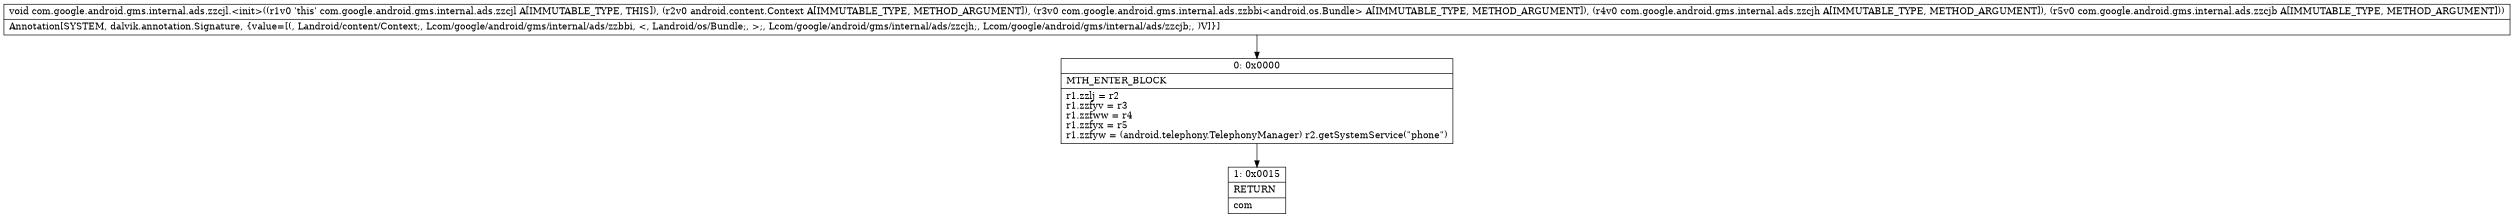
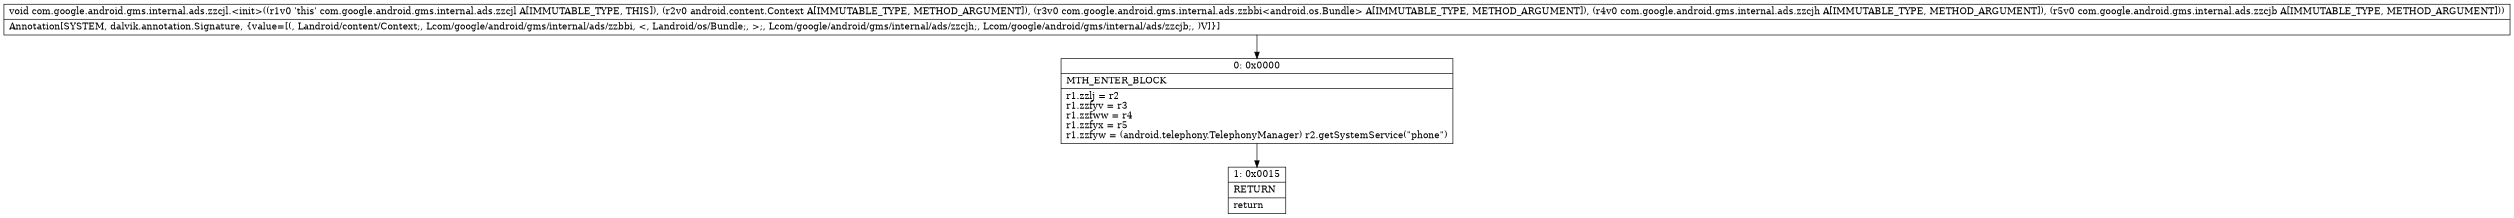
(1243, 205) -> (1248, 205)
